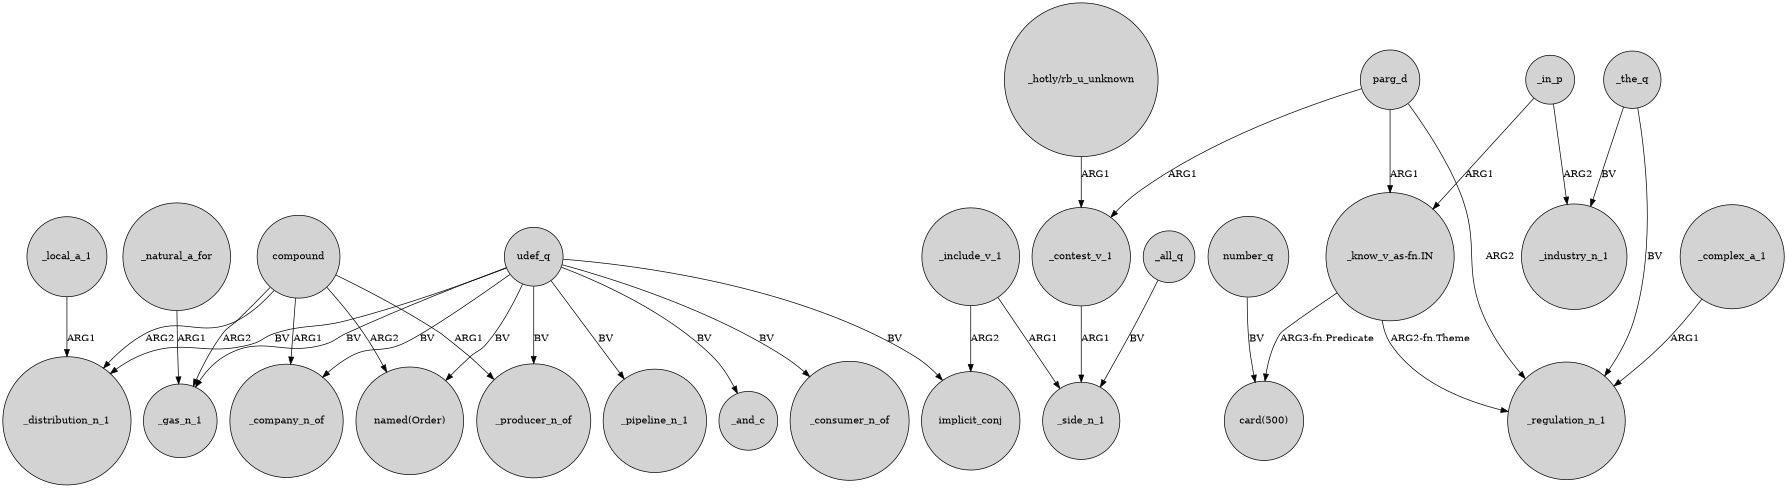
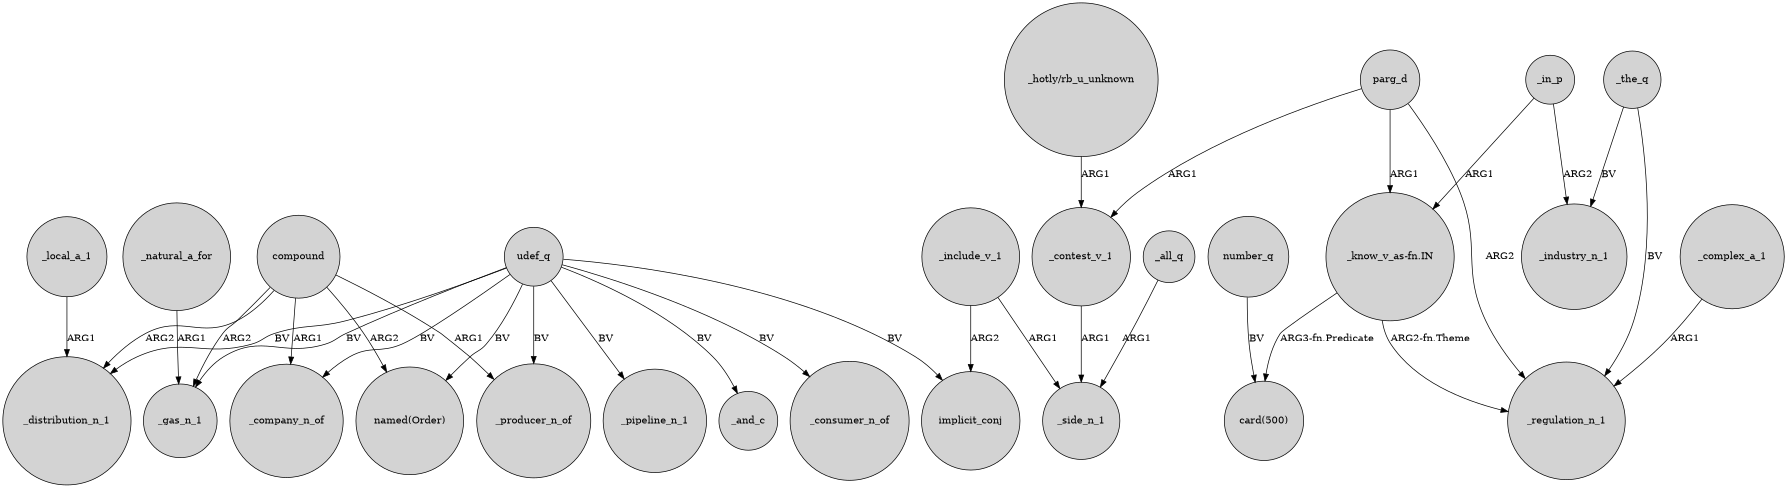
(1137, 339) -> (1137, 339)
